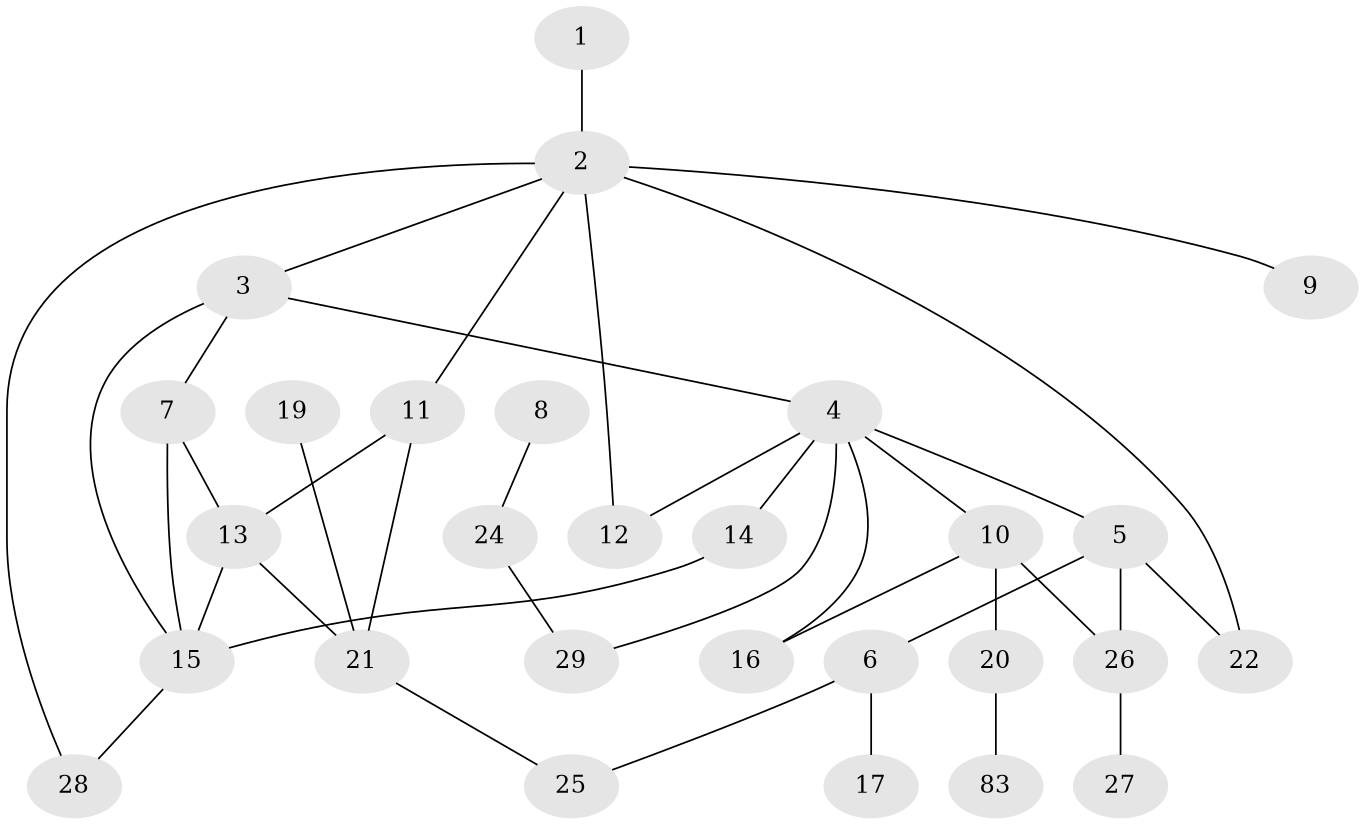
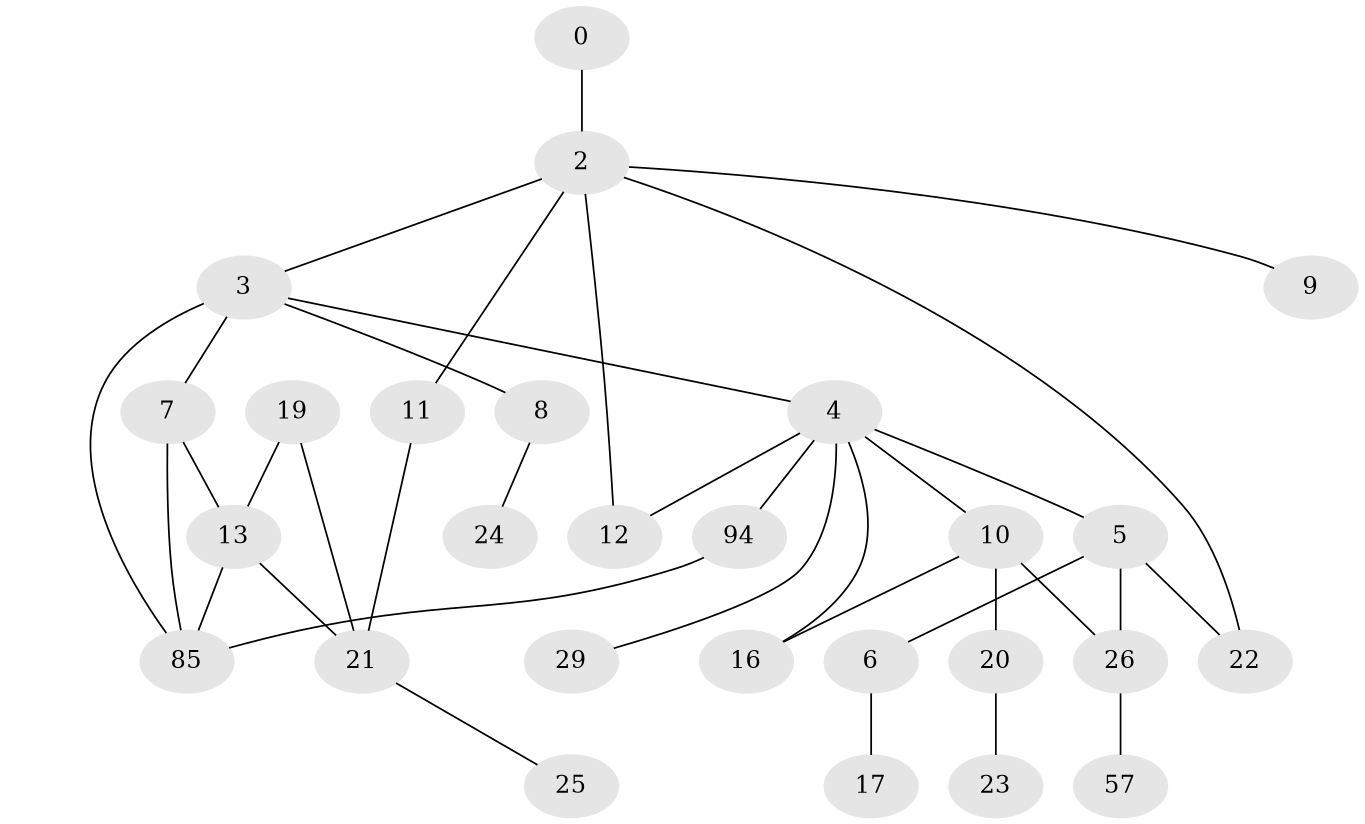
(582, 38) -> (582, 38)
none -> (396, 346)
(326, 474) -> (263, 474)
(740, 537) -> (740, 537)
(524, 589) -> none
(187, 662) -> (187, 662)
(724, 727) -> none
(74, 786) -> none
(996, 786) -> (996, 786)
(1121, 786) -> (1121, 786)
